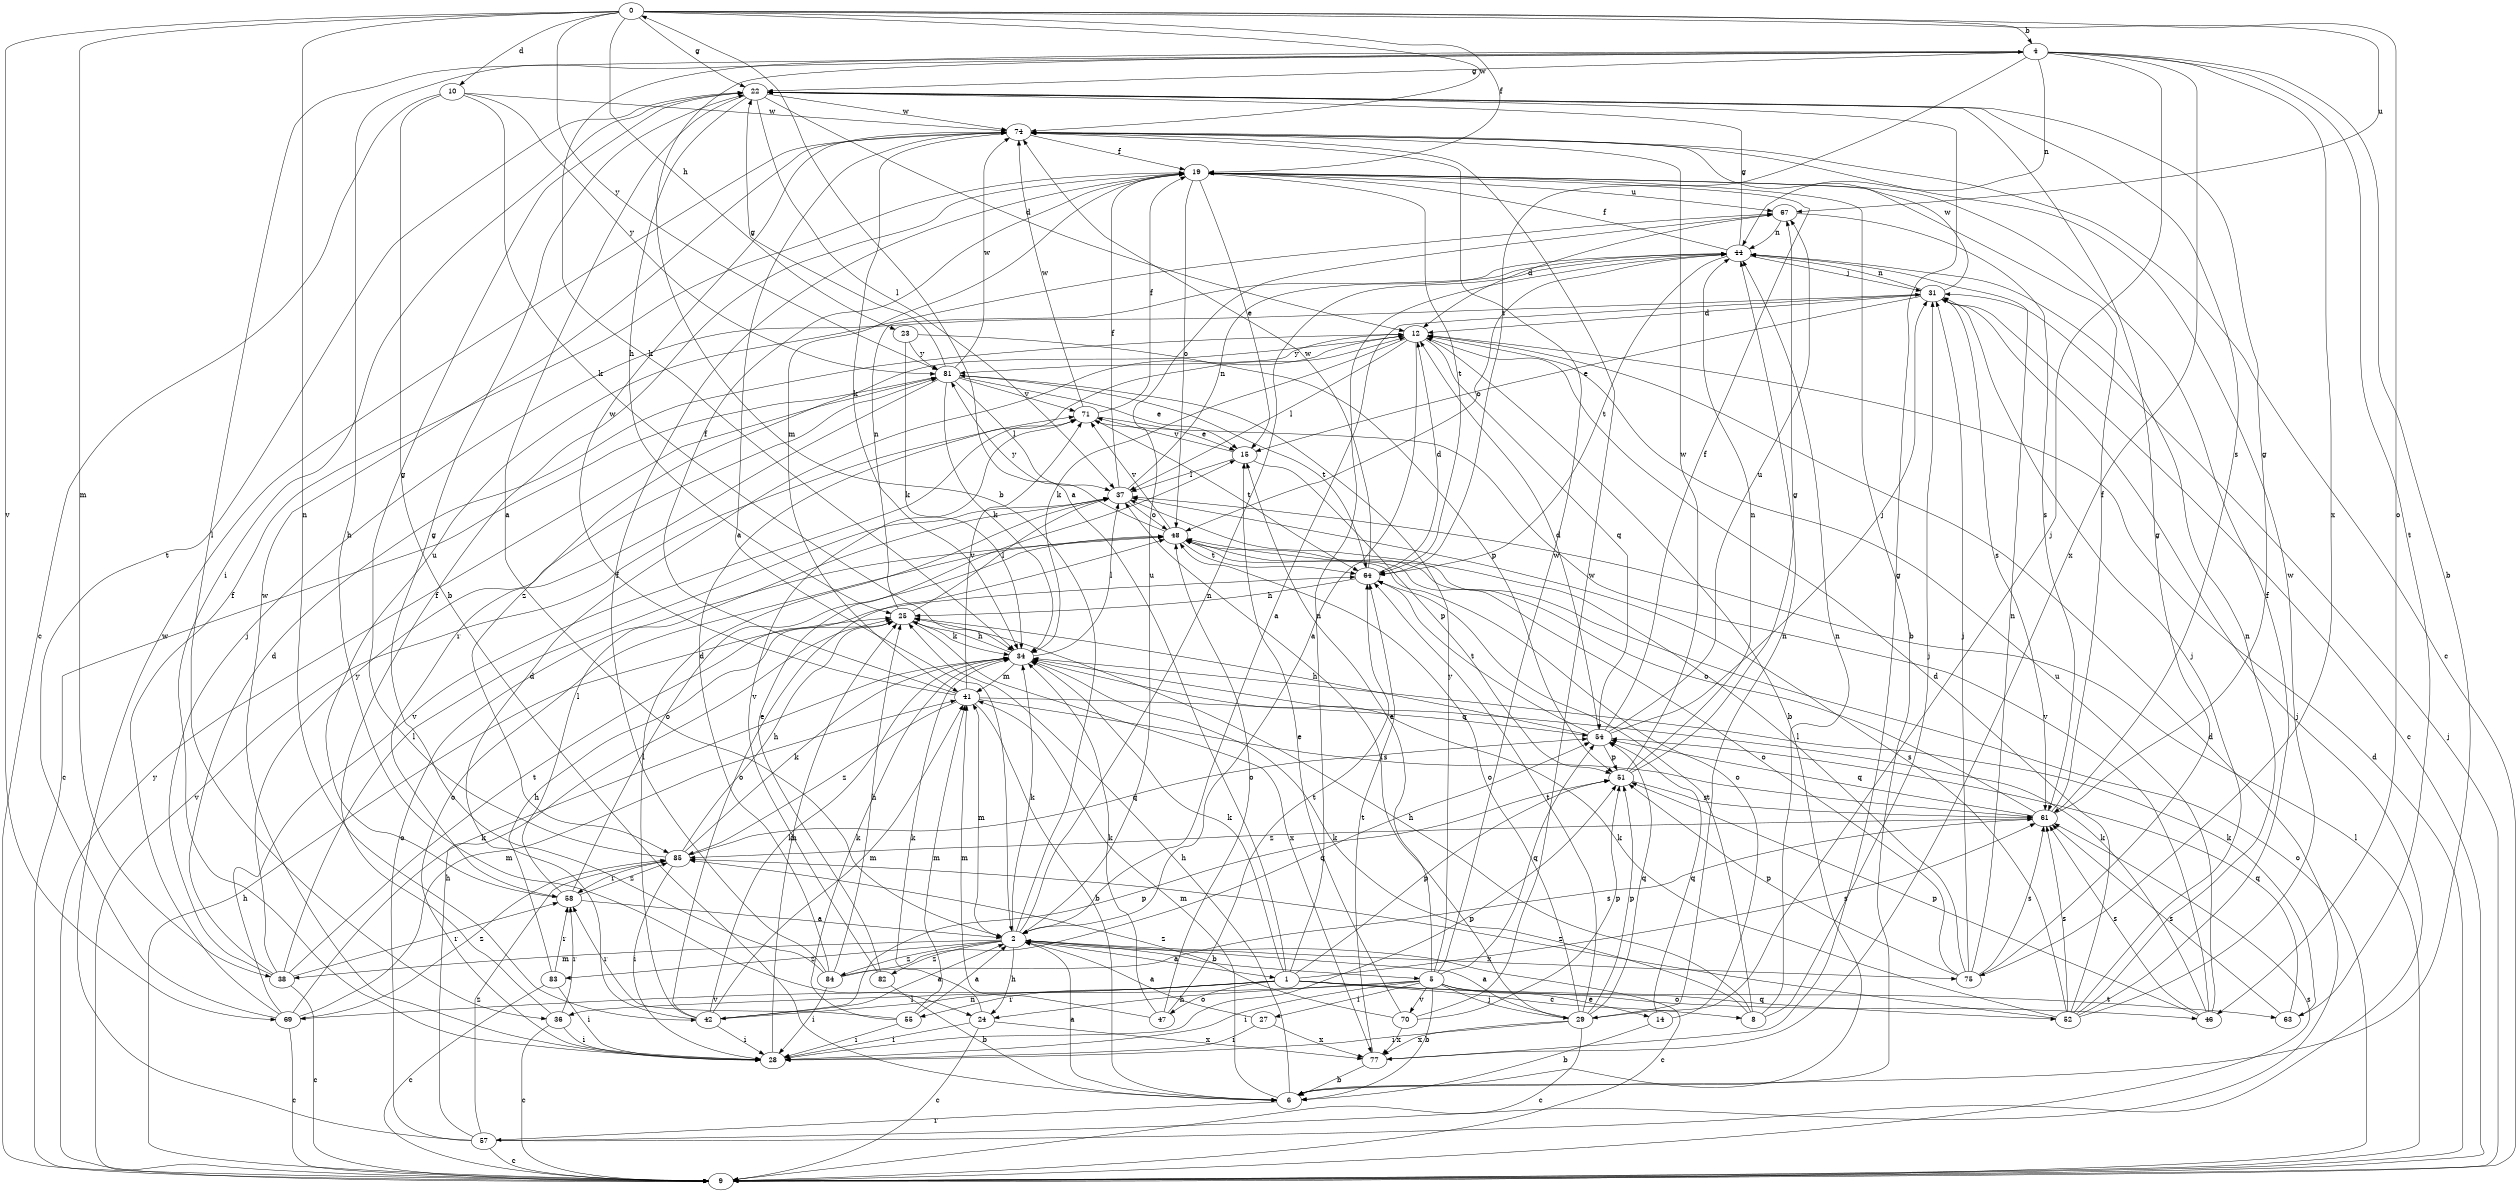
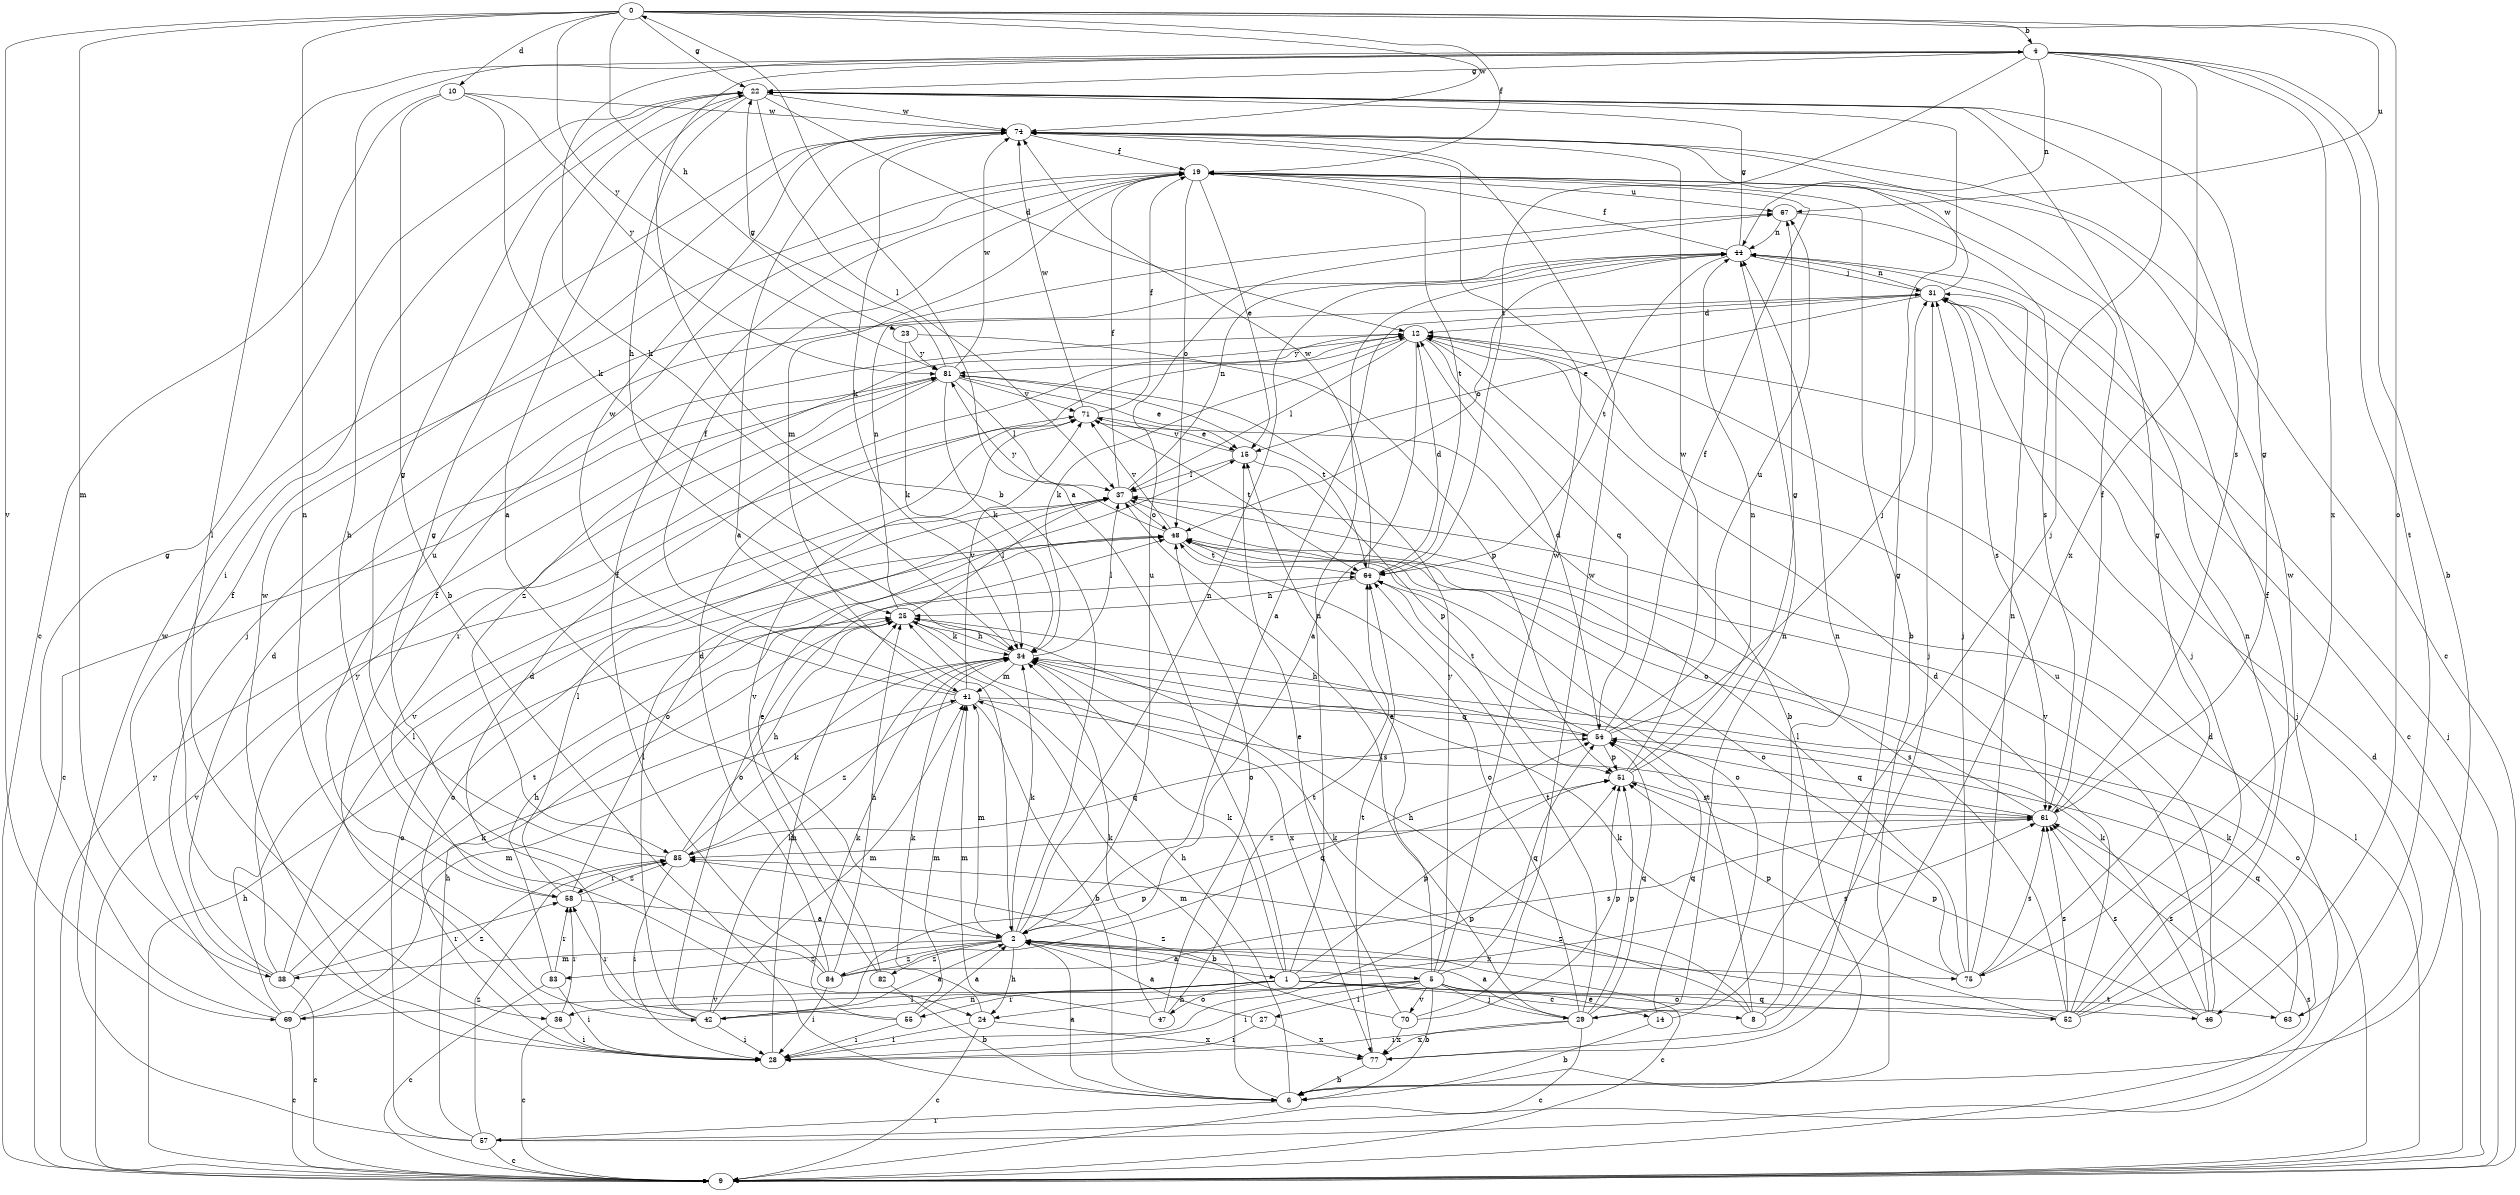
(1593, 250) -> none
(167, 556) -> (167, 556)
